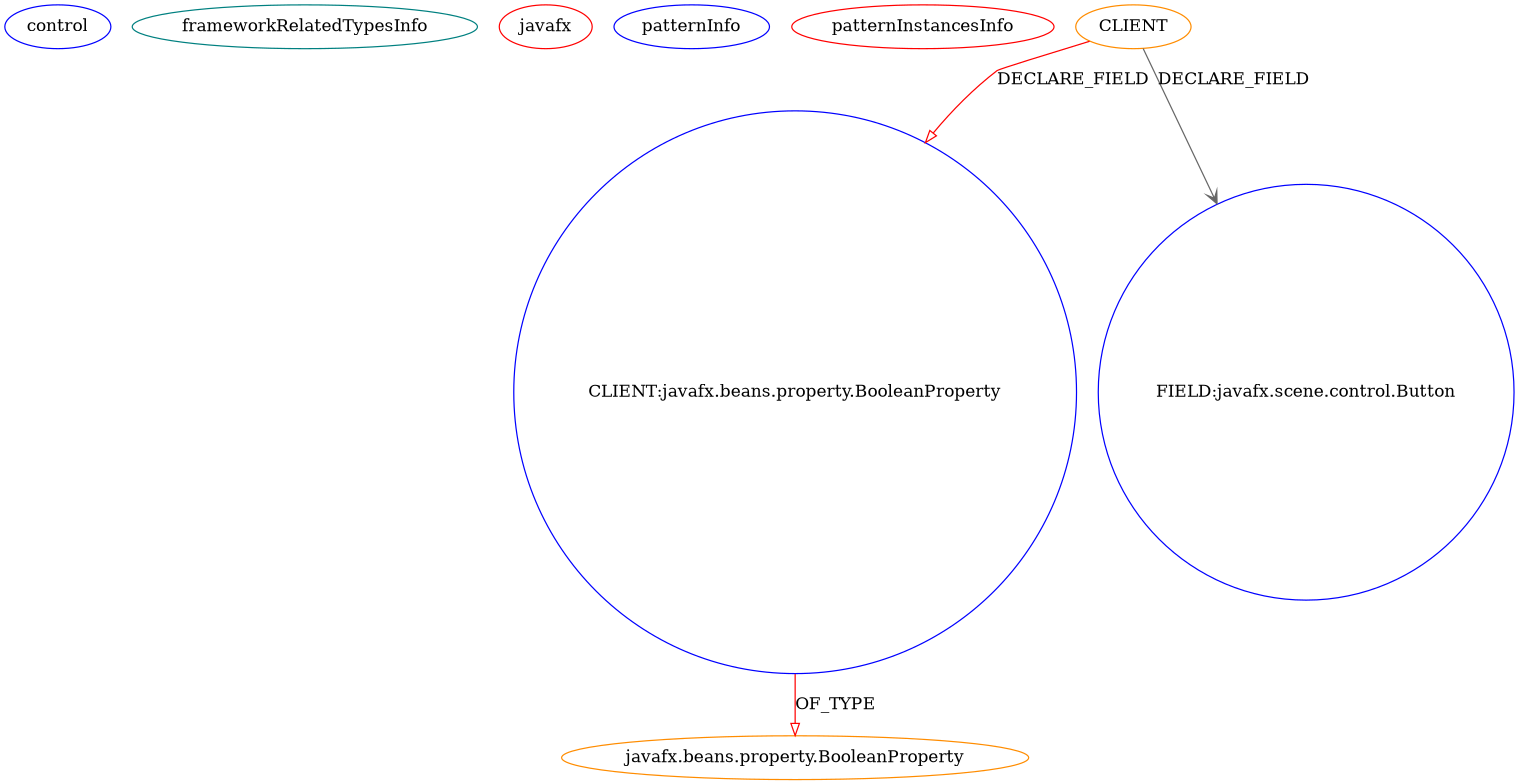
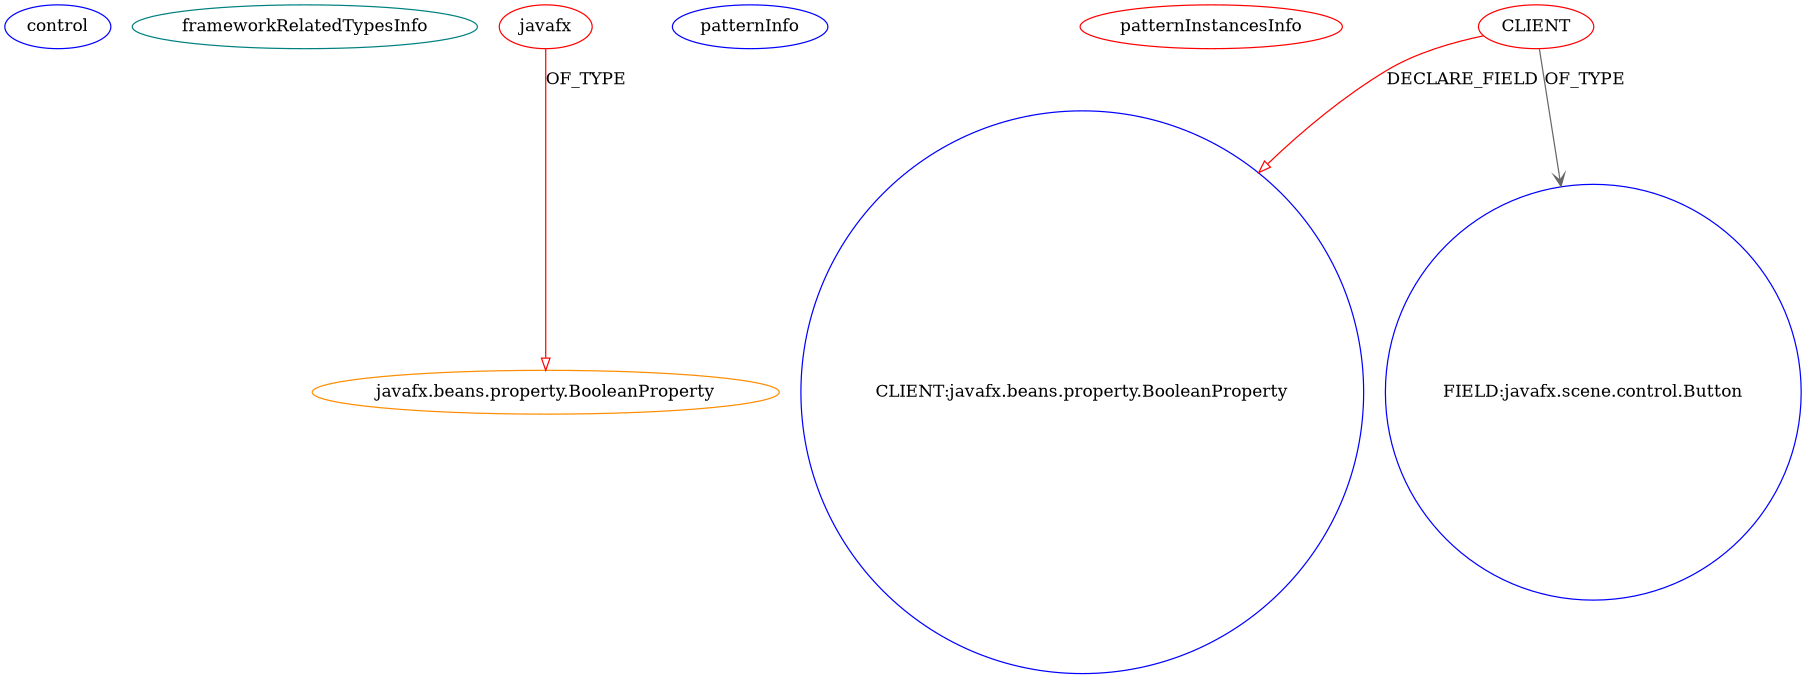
(1133, 27) -> (1536, 27)
(1234, 80) -> (1585, 80)
(795, 699) -> (546, 203)
